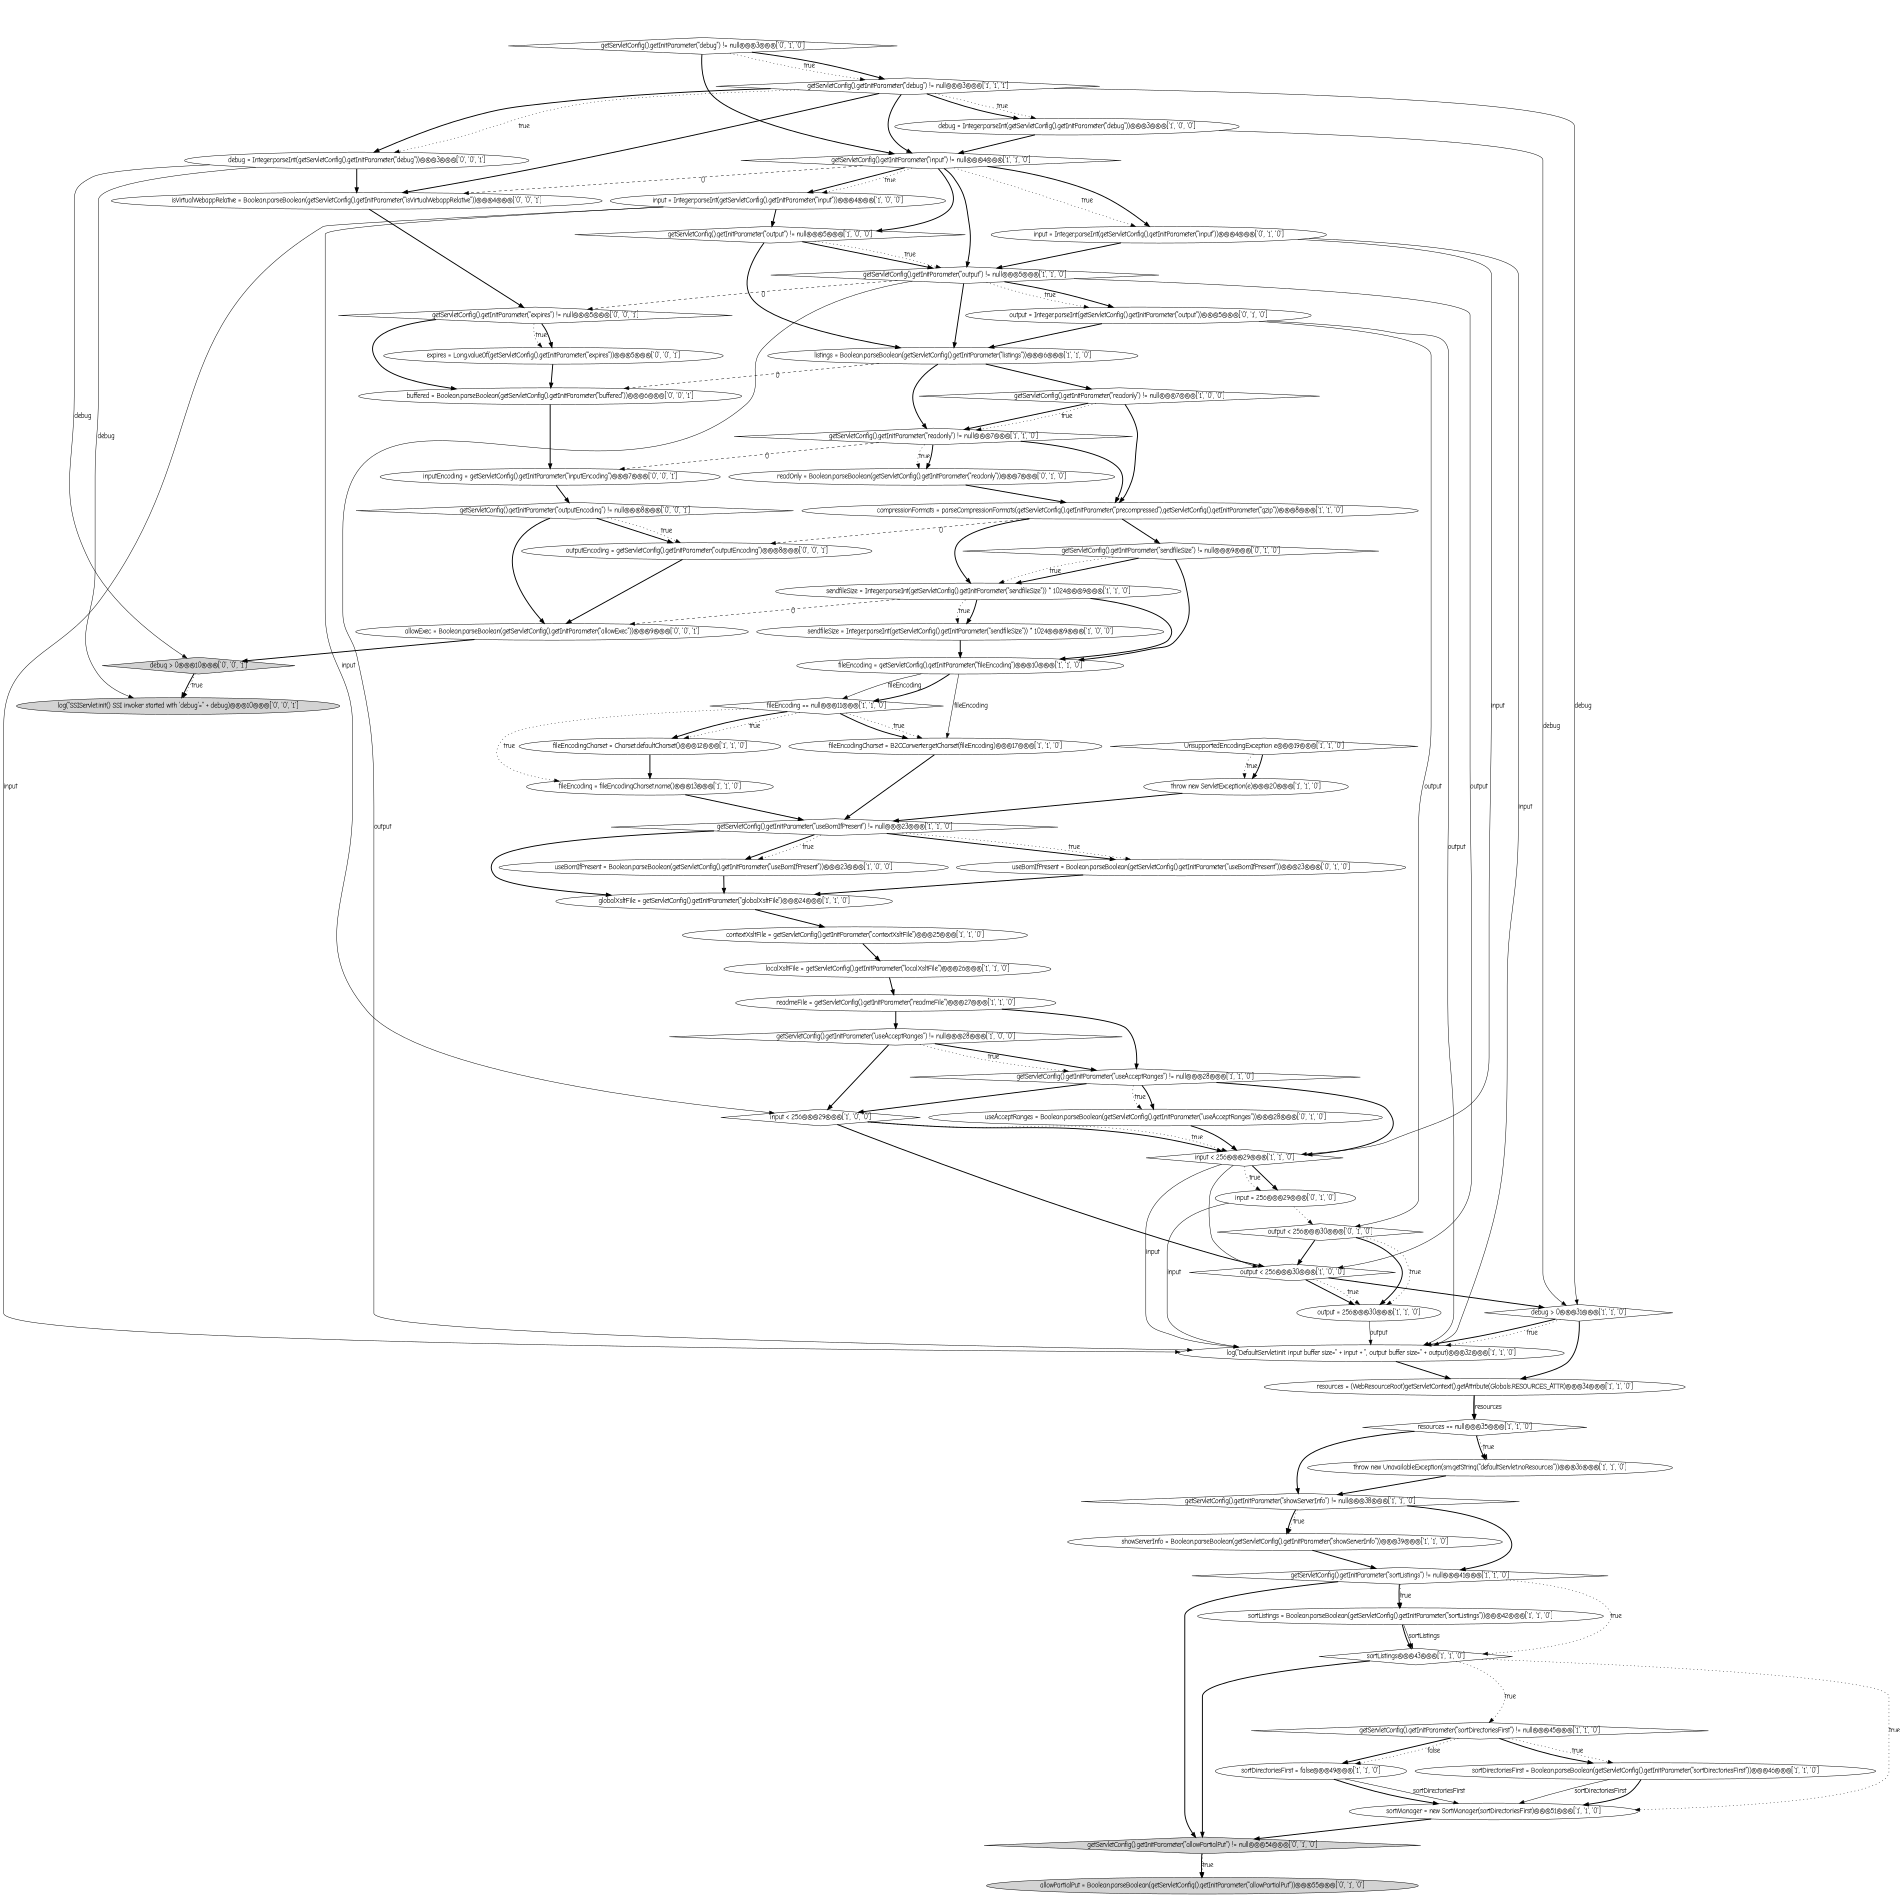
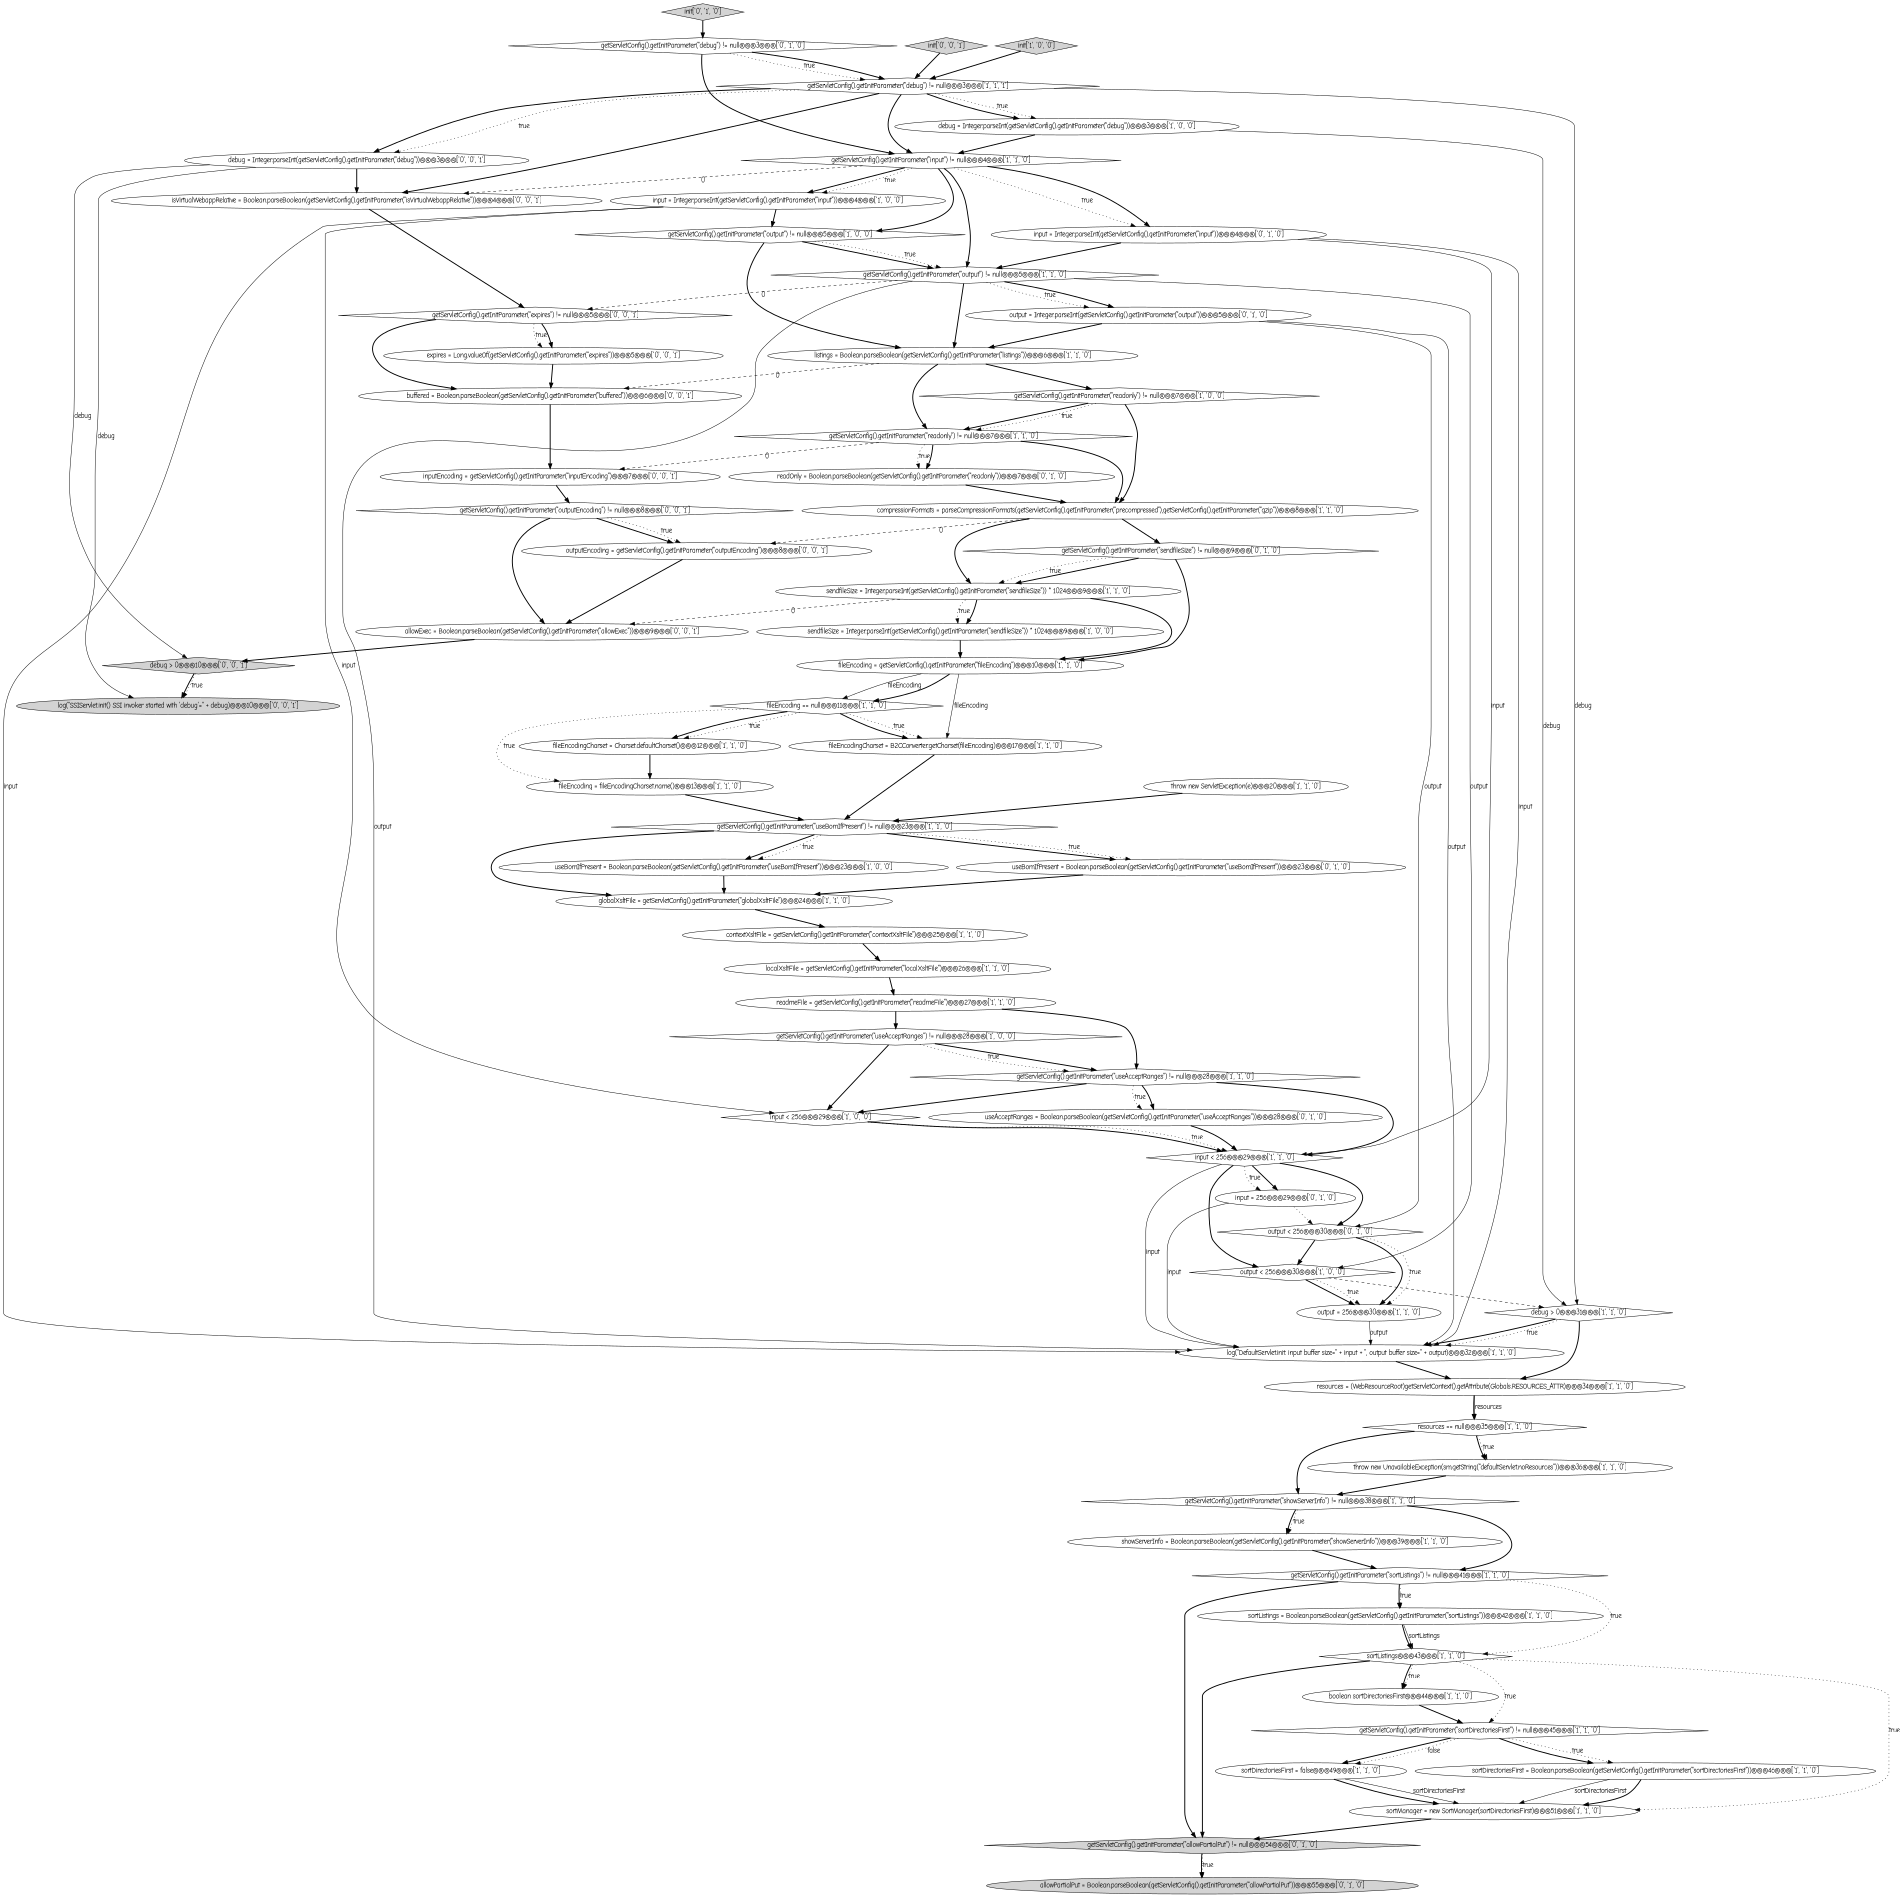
none -> (703, 12)
none -> (946, 46)
none -> (1036, 46)
(1264, 746) -> none
none -> (1342, 1179)
(1046, 1201) -> none
(1209, 1223) -> (1209, 1223)
(1434, 1292) -> (1434, 1292)
none -> (1400, 1697)
